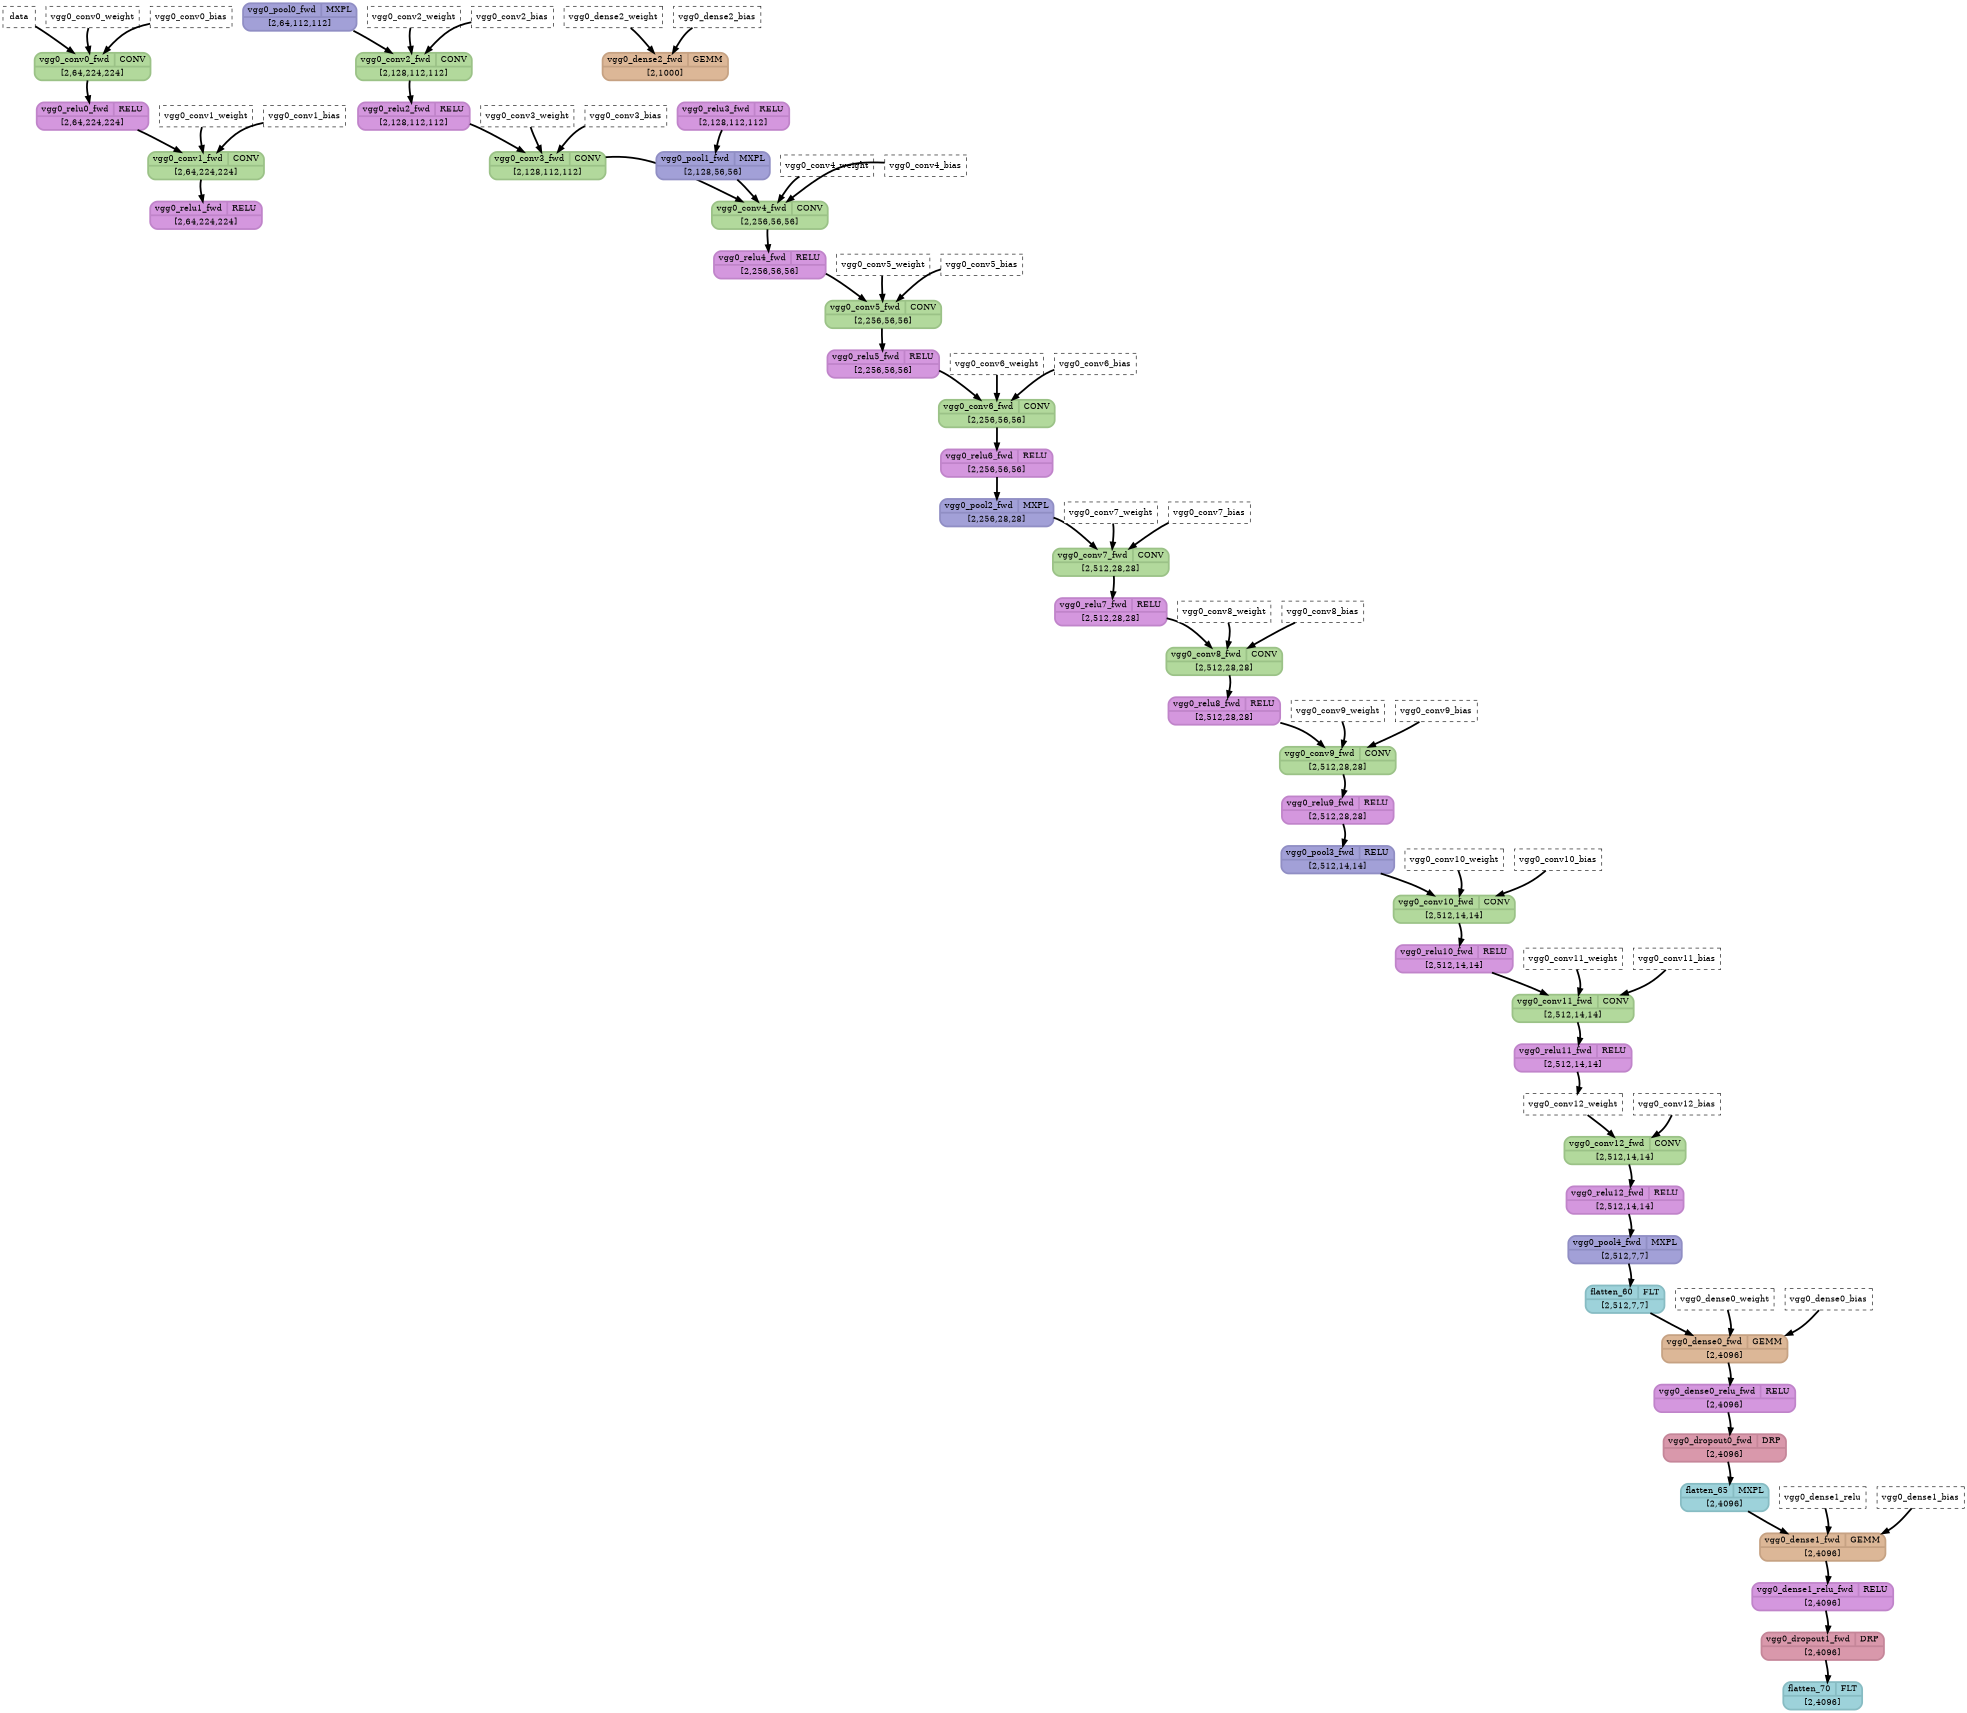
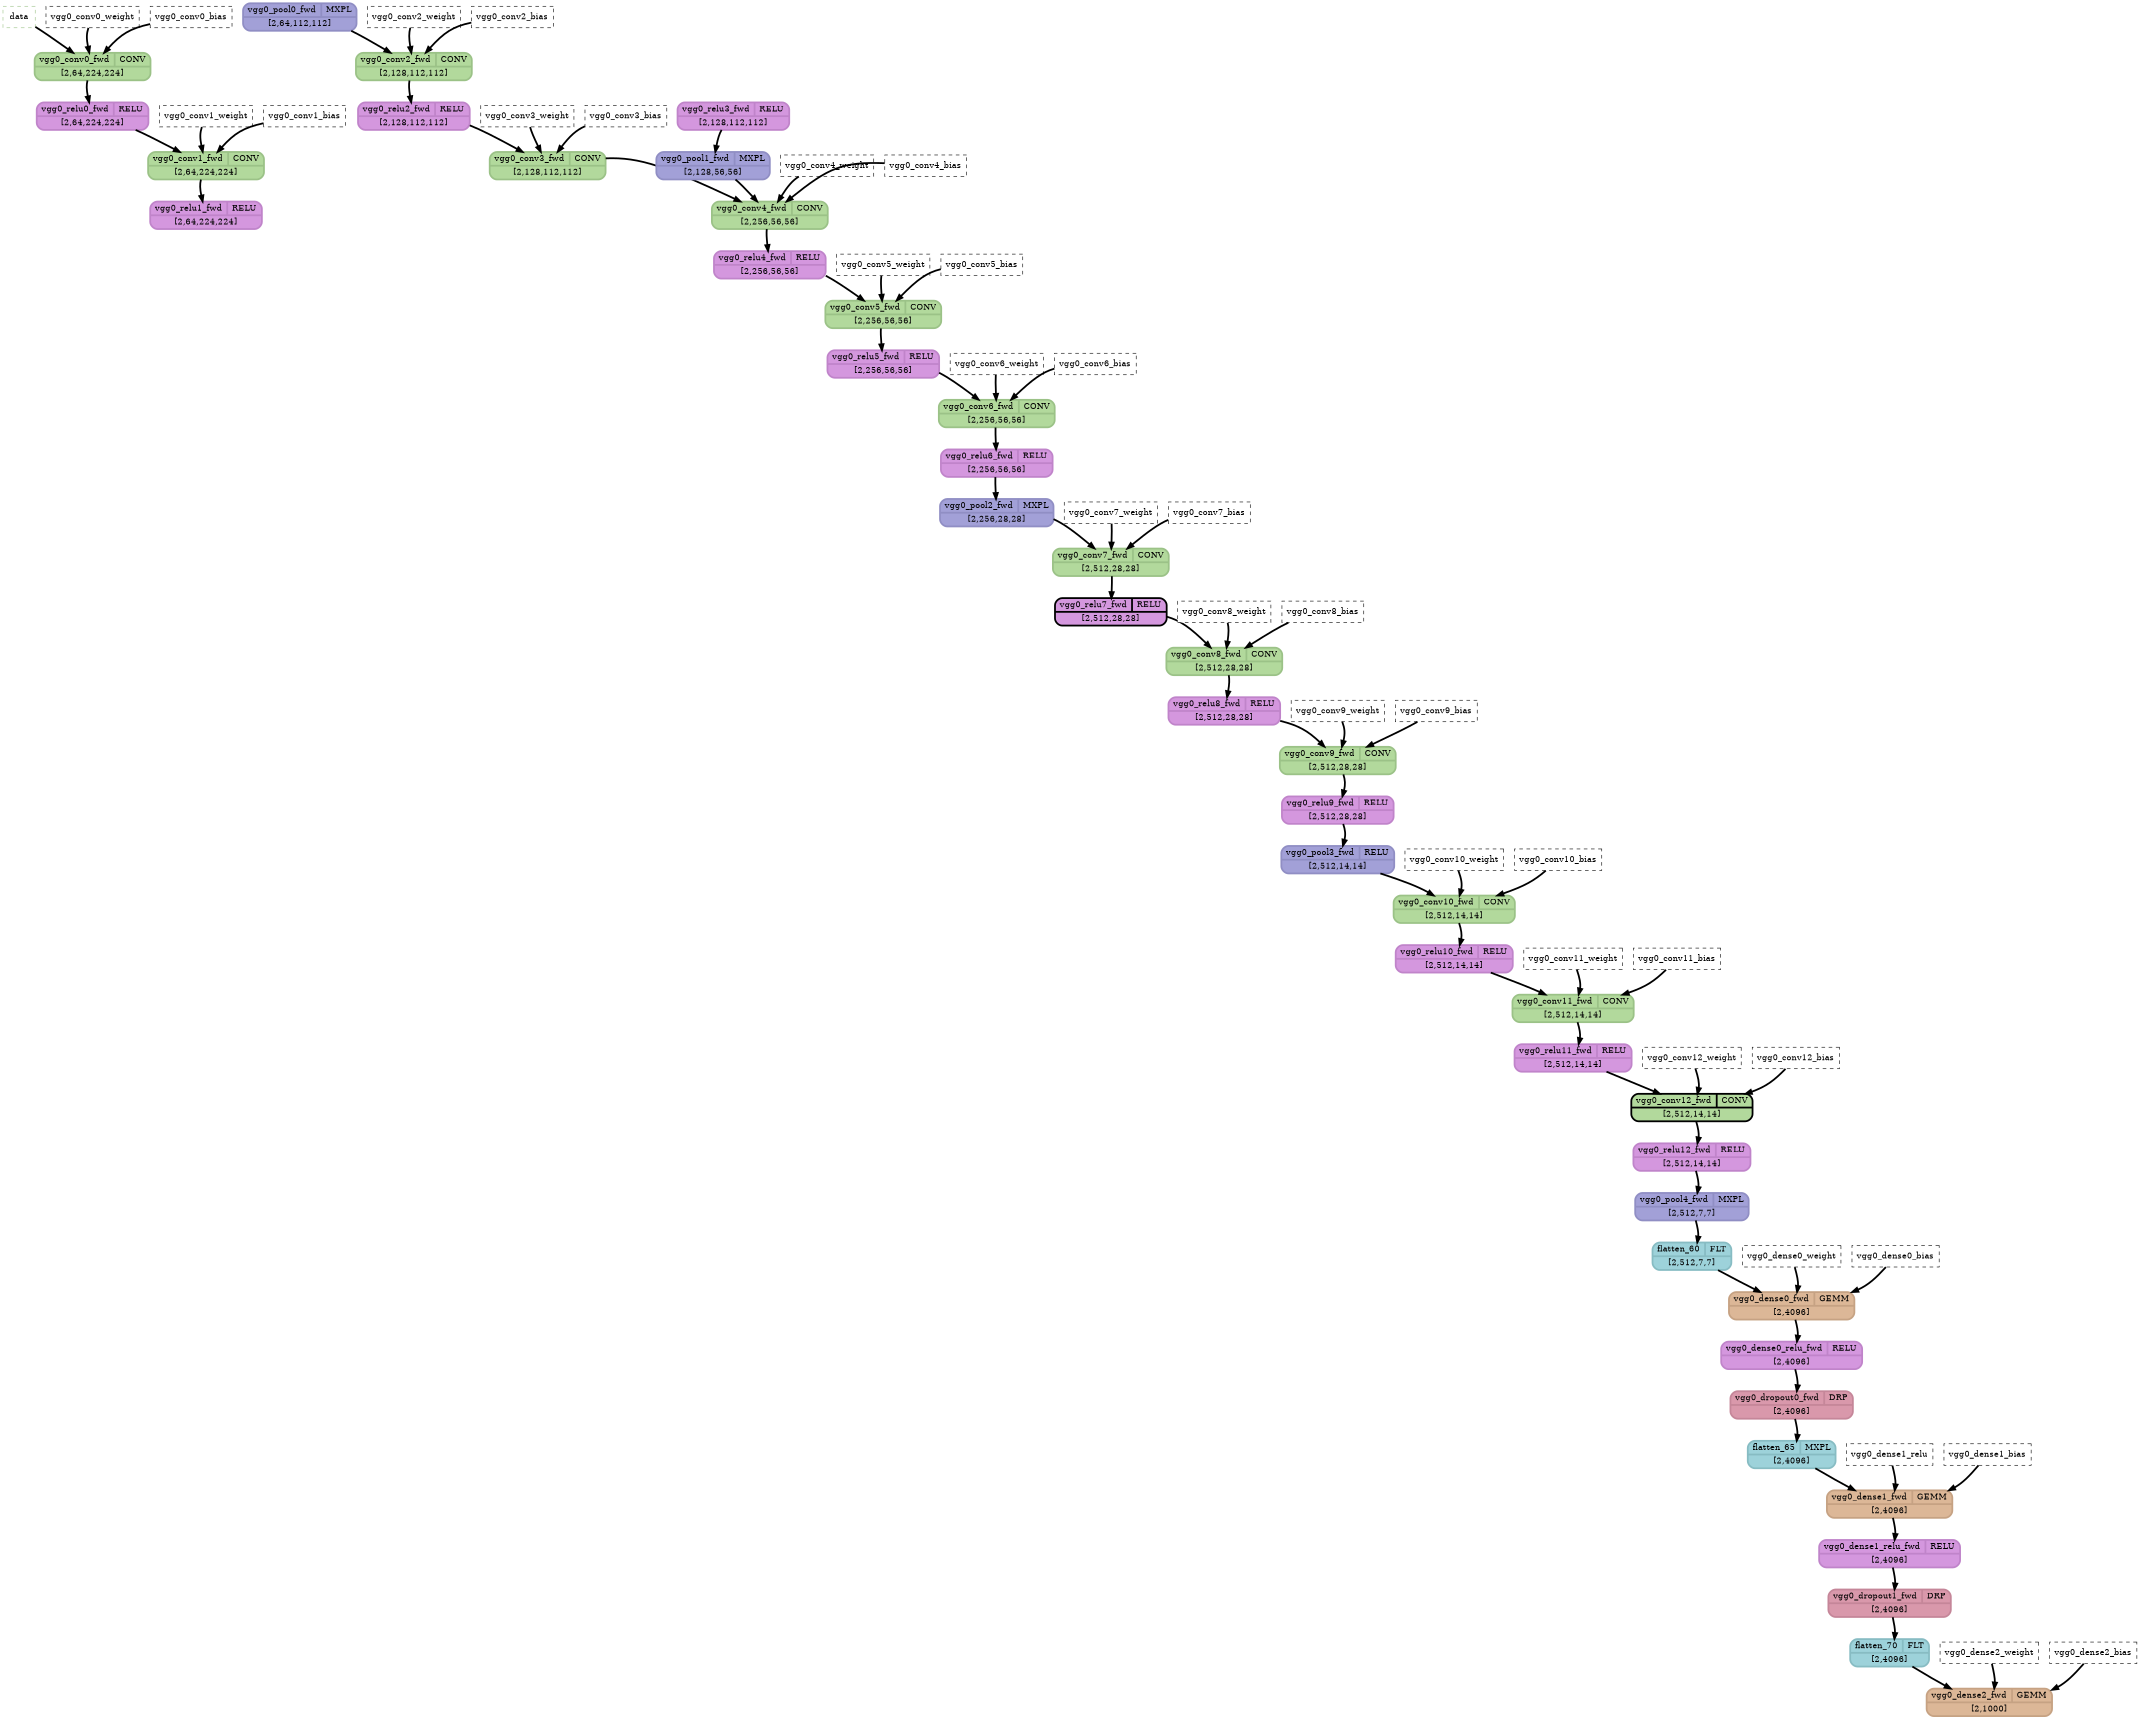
(19, 17) -> (19, 17)
(1111, 612) -> (1111, 612)
(1579, 1079) -> (1630, 1081)
(1625, 1151) -> (1692, 1108)
none -> (1929, 1676)
